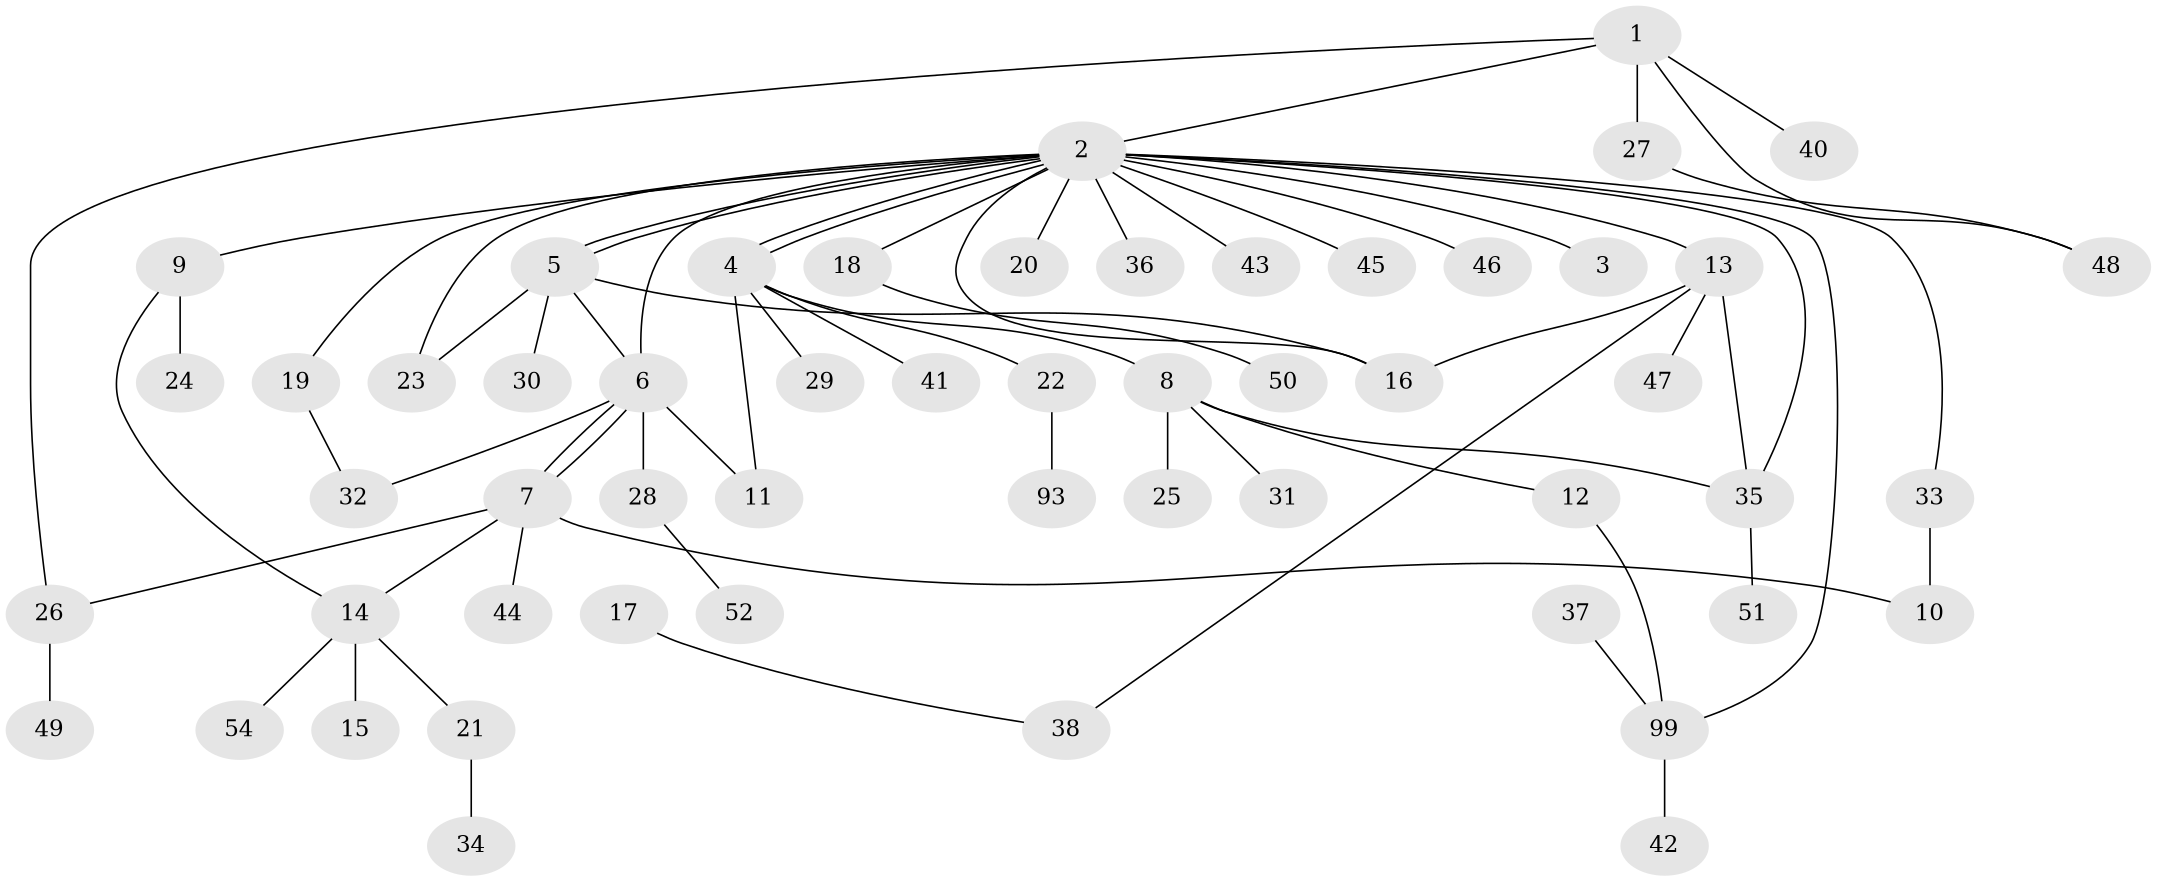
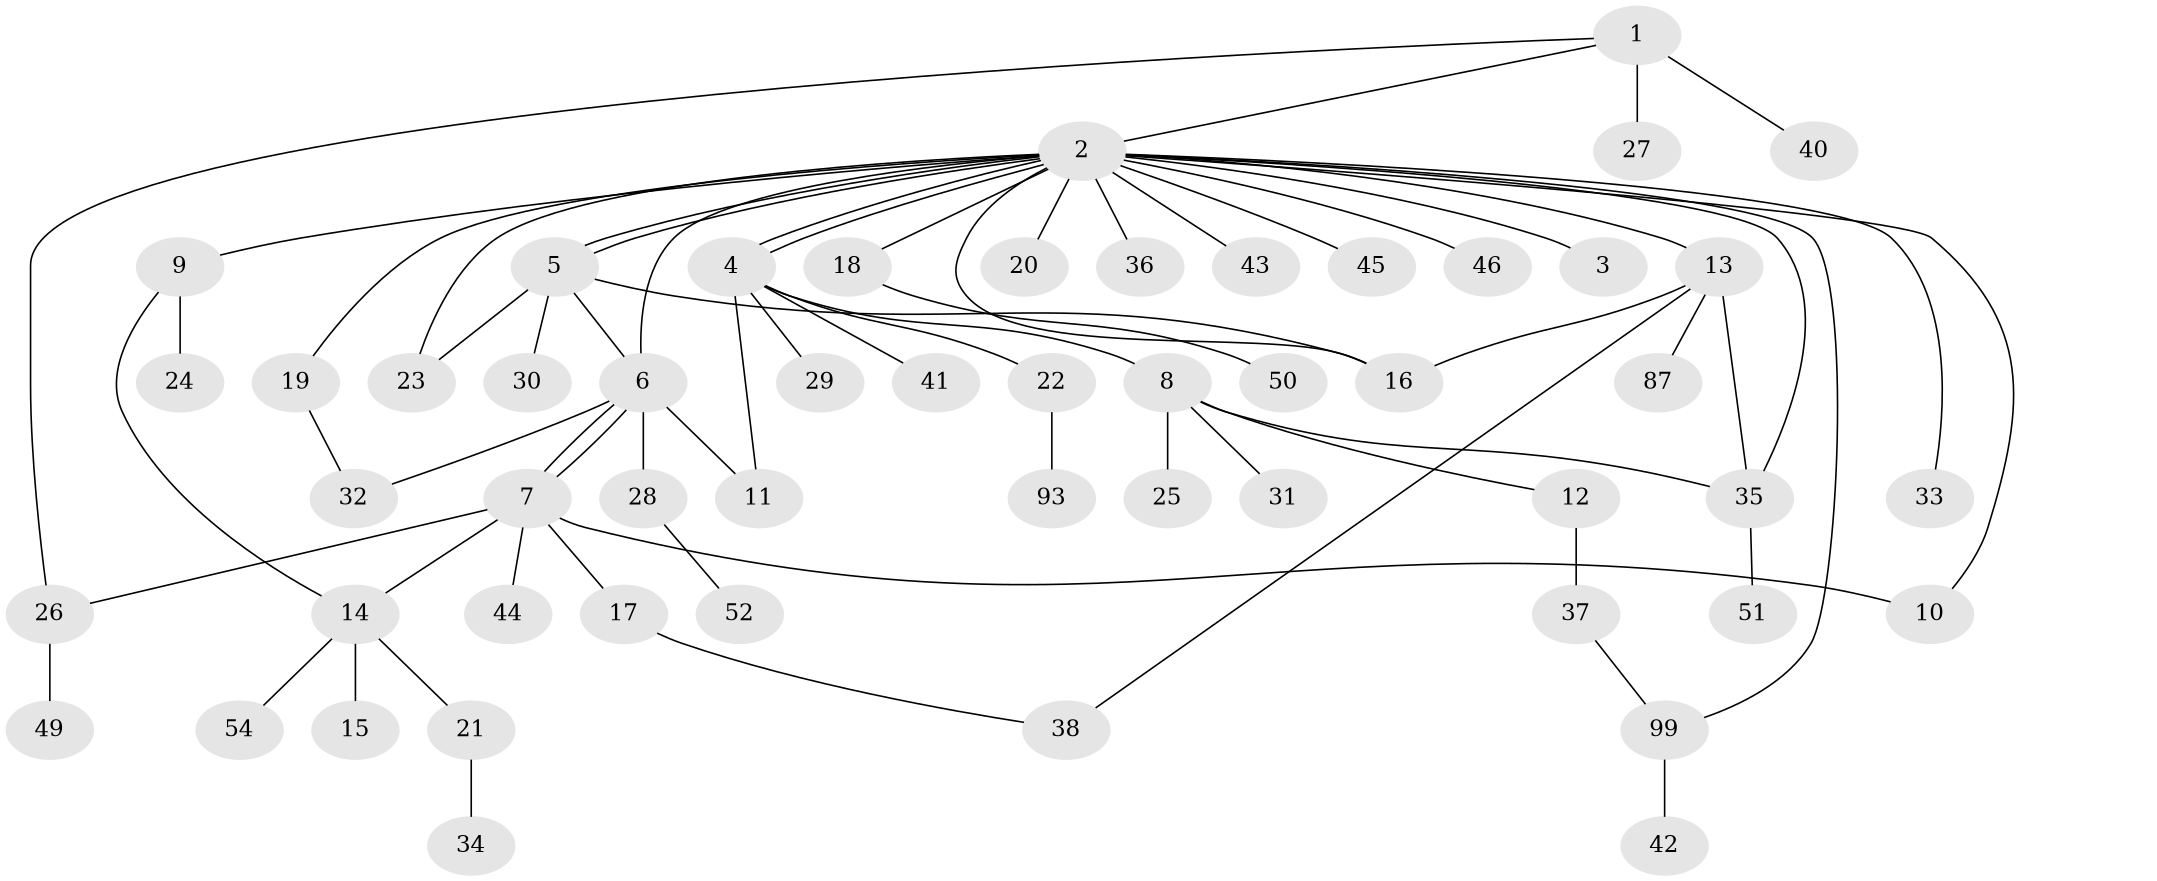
(2107, 267) -> none
(1658, 383) -> (1658, 383)
none -> (576, 557)
(1930, 557) -> (1903, 230)
(1642, 608) -> (1576, 555)
